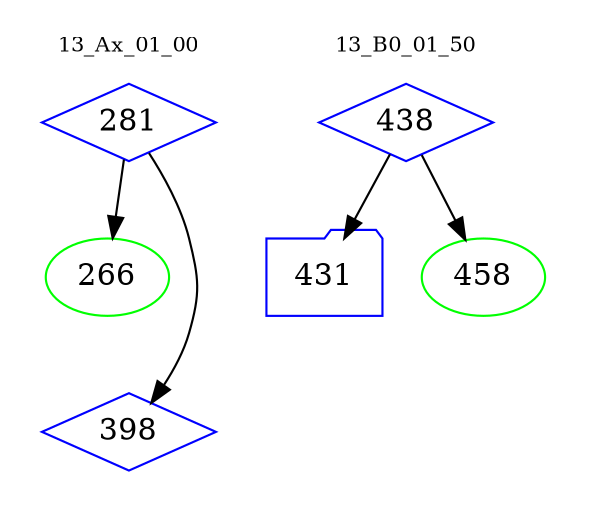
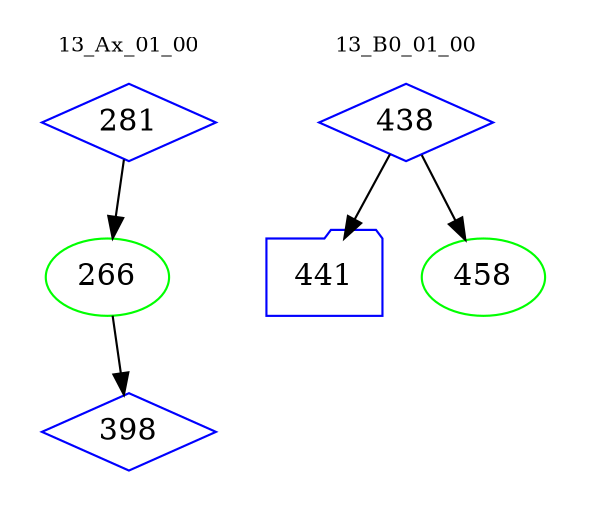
(406, 46) -> (406, 46)
(195, 267) -> (117, 344)
(324, 277) -> (324, 277)
